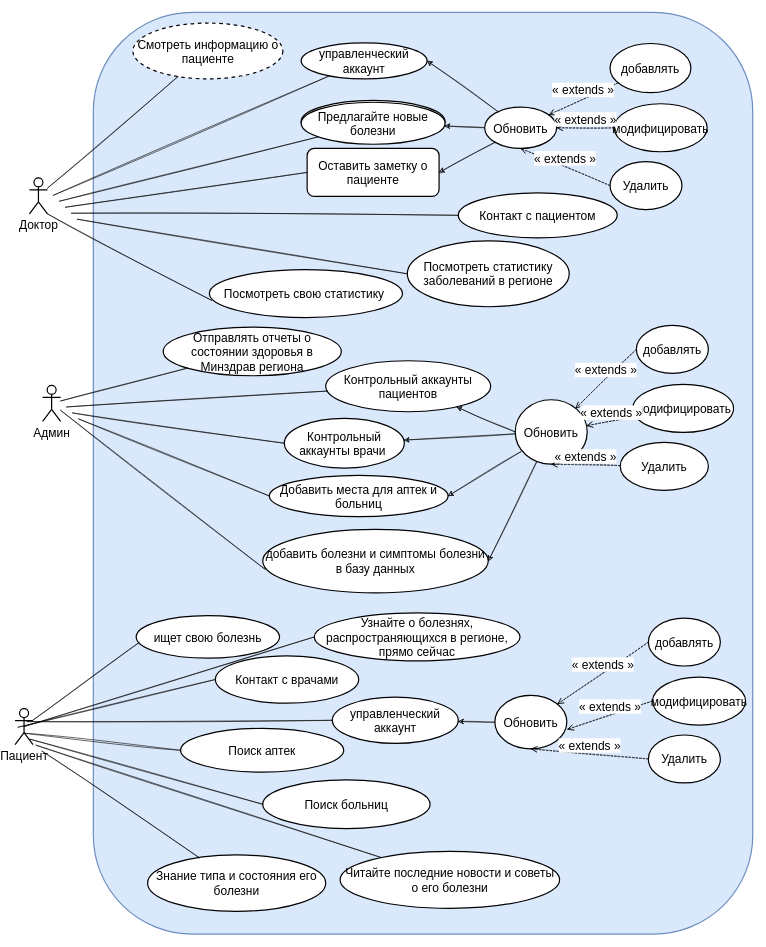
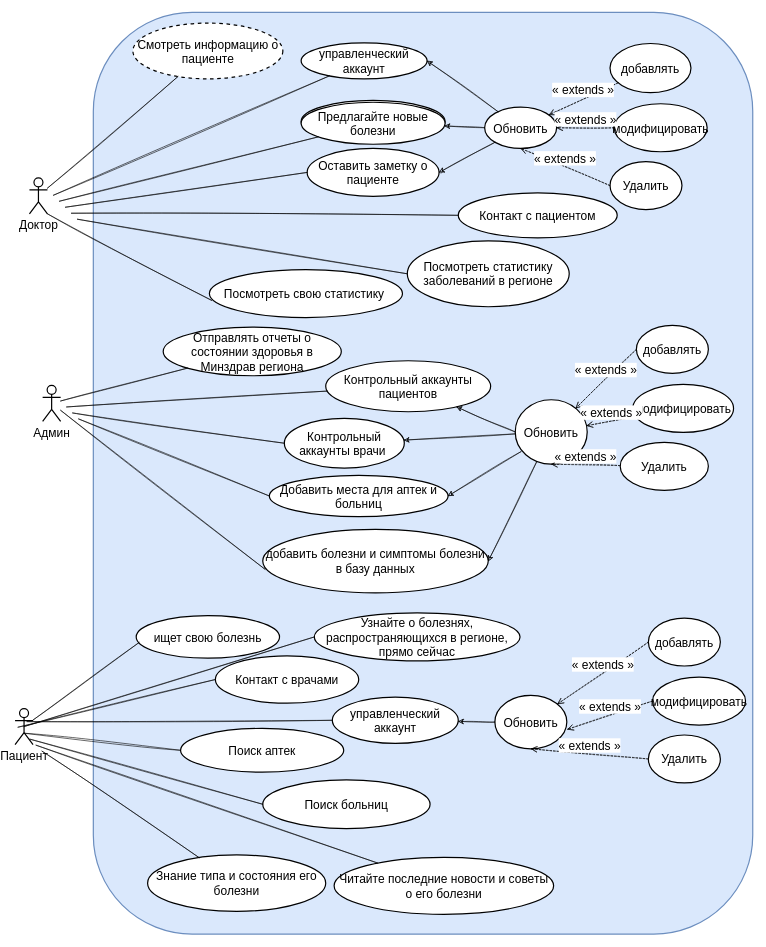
(373, 173) -> (373, 173)
(450, 880) -> (444, 886)
